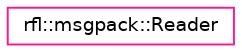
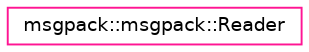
(121, 26) -> (155, 26)
